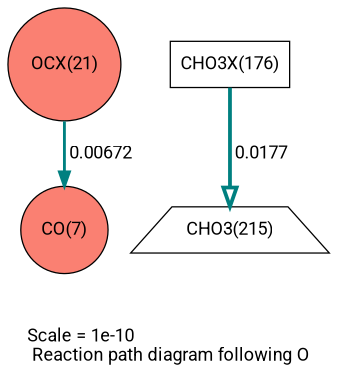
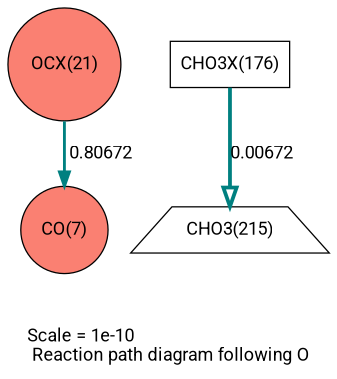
(98, 154) -> (98, 154)
(259, 154) -> (259, 154)
